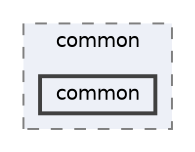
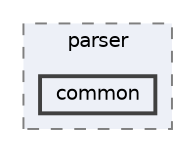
(98, 42) -> (98, 42)
